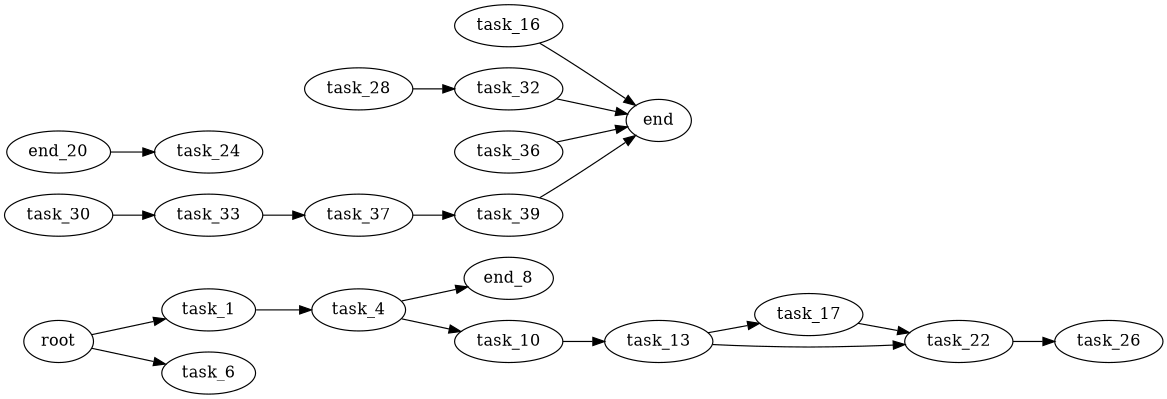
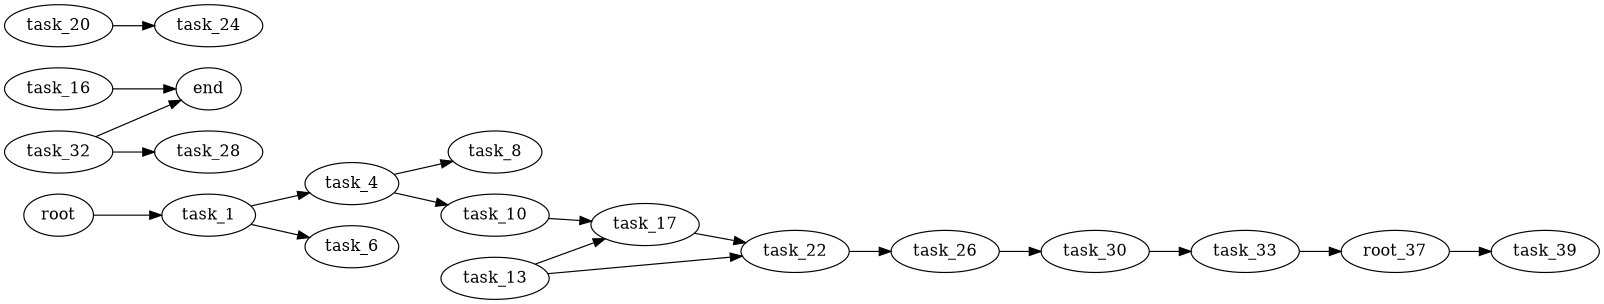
(428, 89) -> (128, 152)
(59, 152) -> (59, 26)
(509, 152) -> none
(583, 171) -> none
(359, 215) -> (1395, 251)
none -> (1014, 251)
(509, 278) -> (495, 152)
(578, 341) -> (564, 219)
(123, 355) -> (275, 230)
